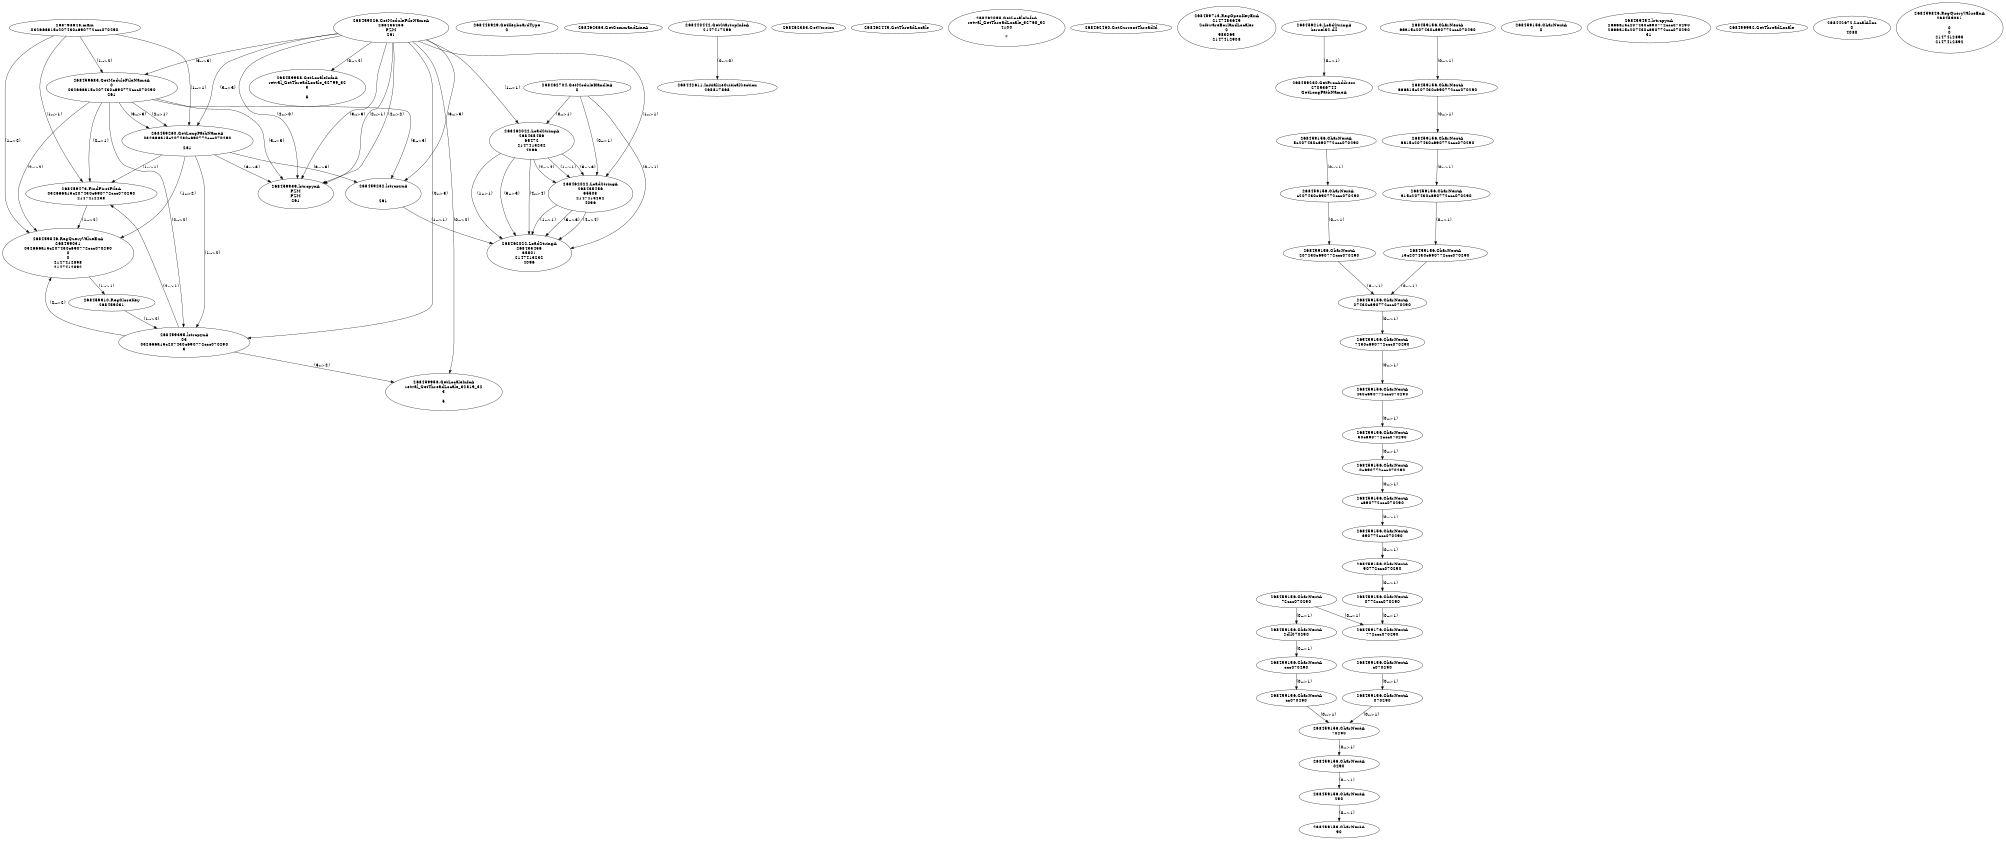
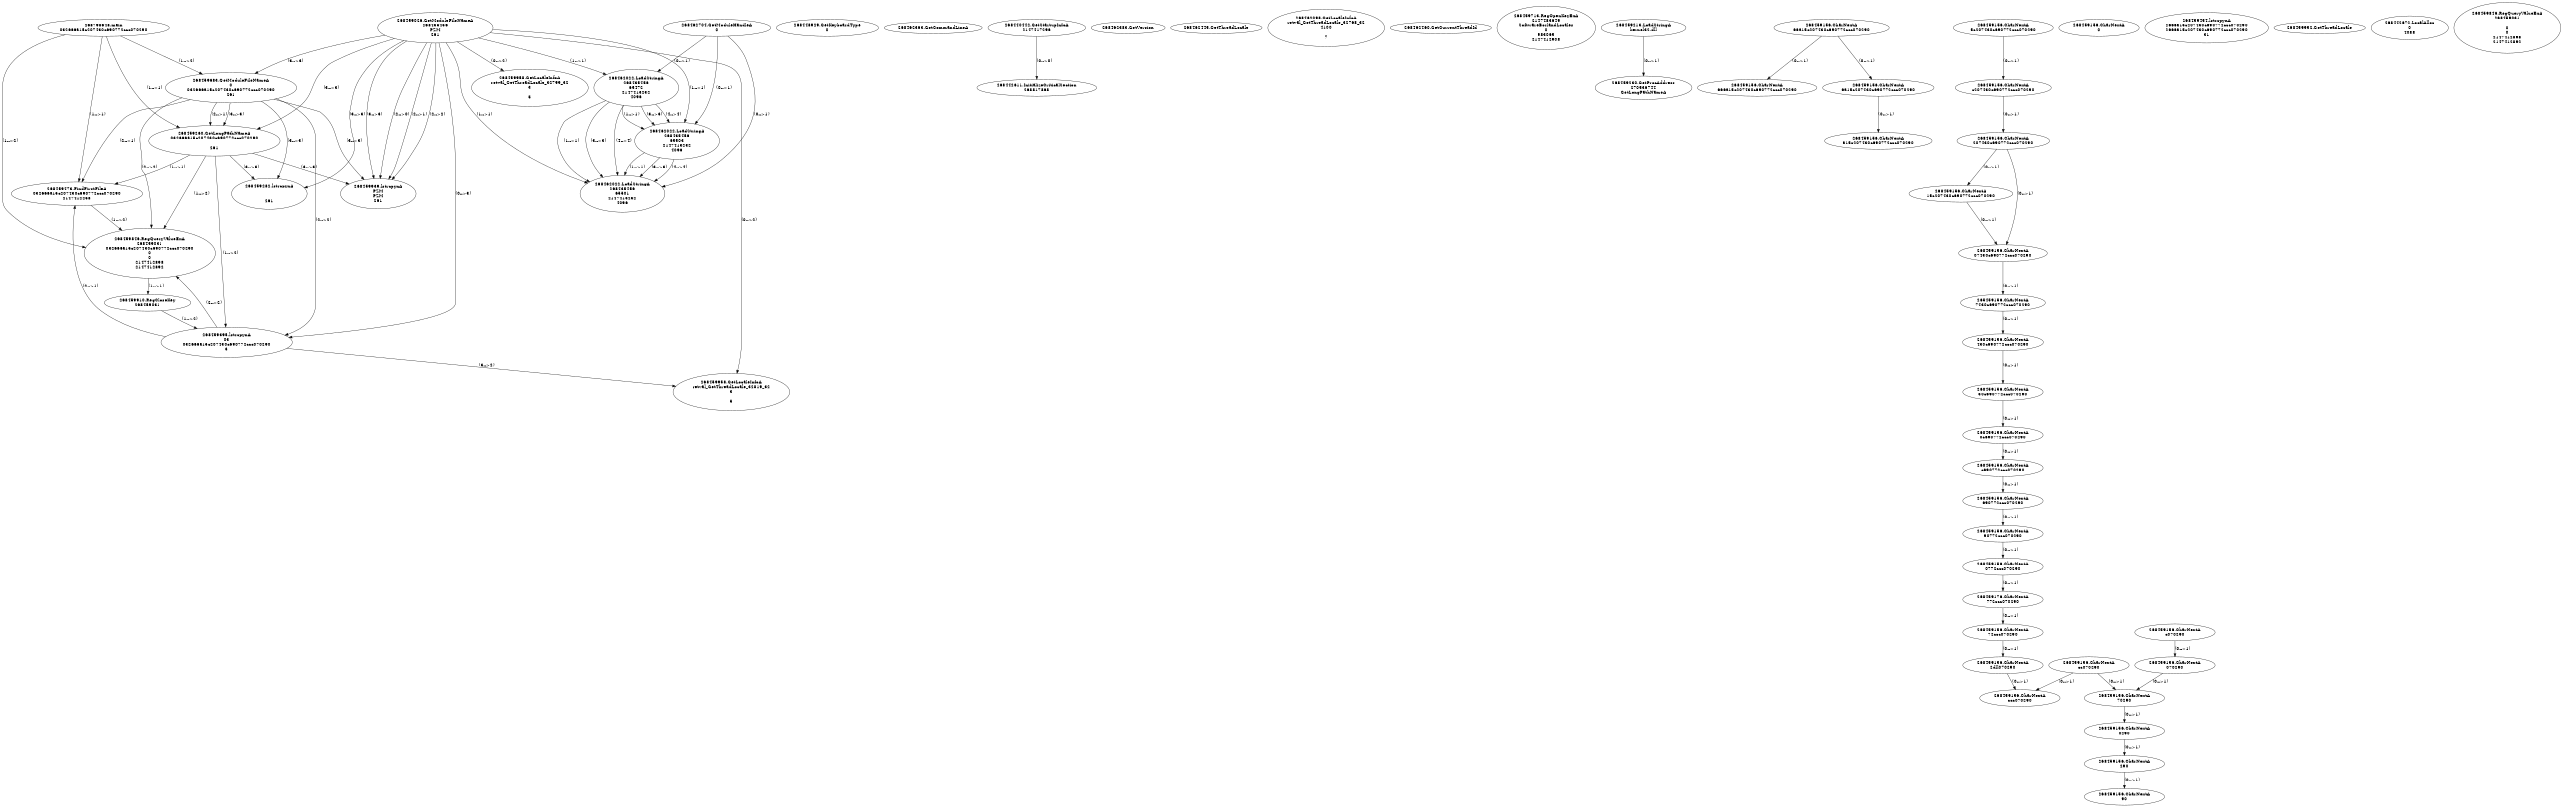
(1438, 113) -> (1854, 57)
(1436, 222) -> (1983, 166)
(445, 228) -> (493, 132)
(1338, 615) -> (2003, 614)
(1296, 680) -> (2056, 681)
